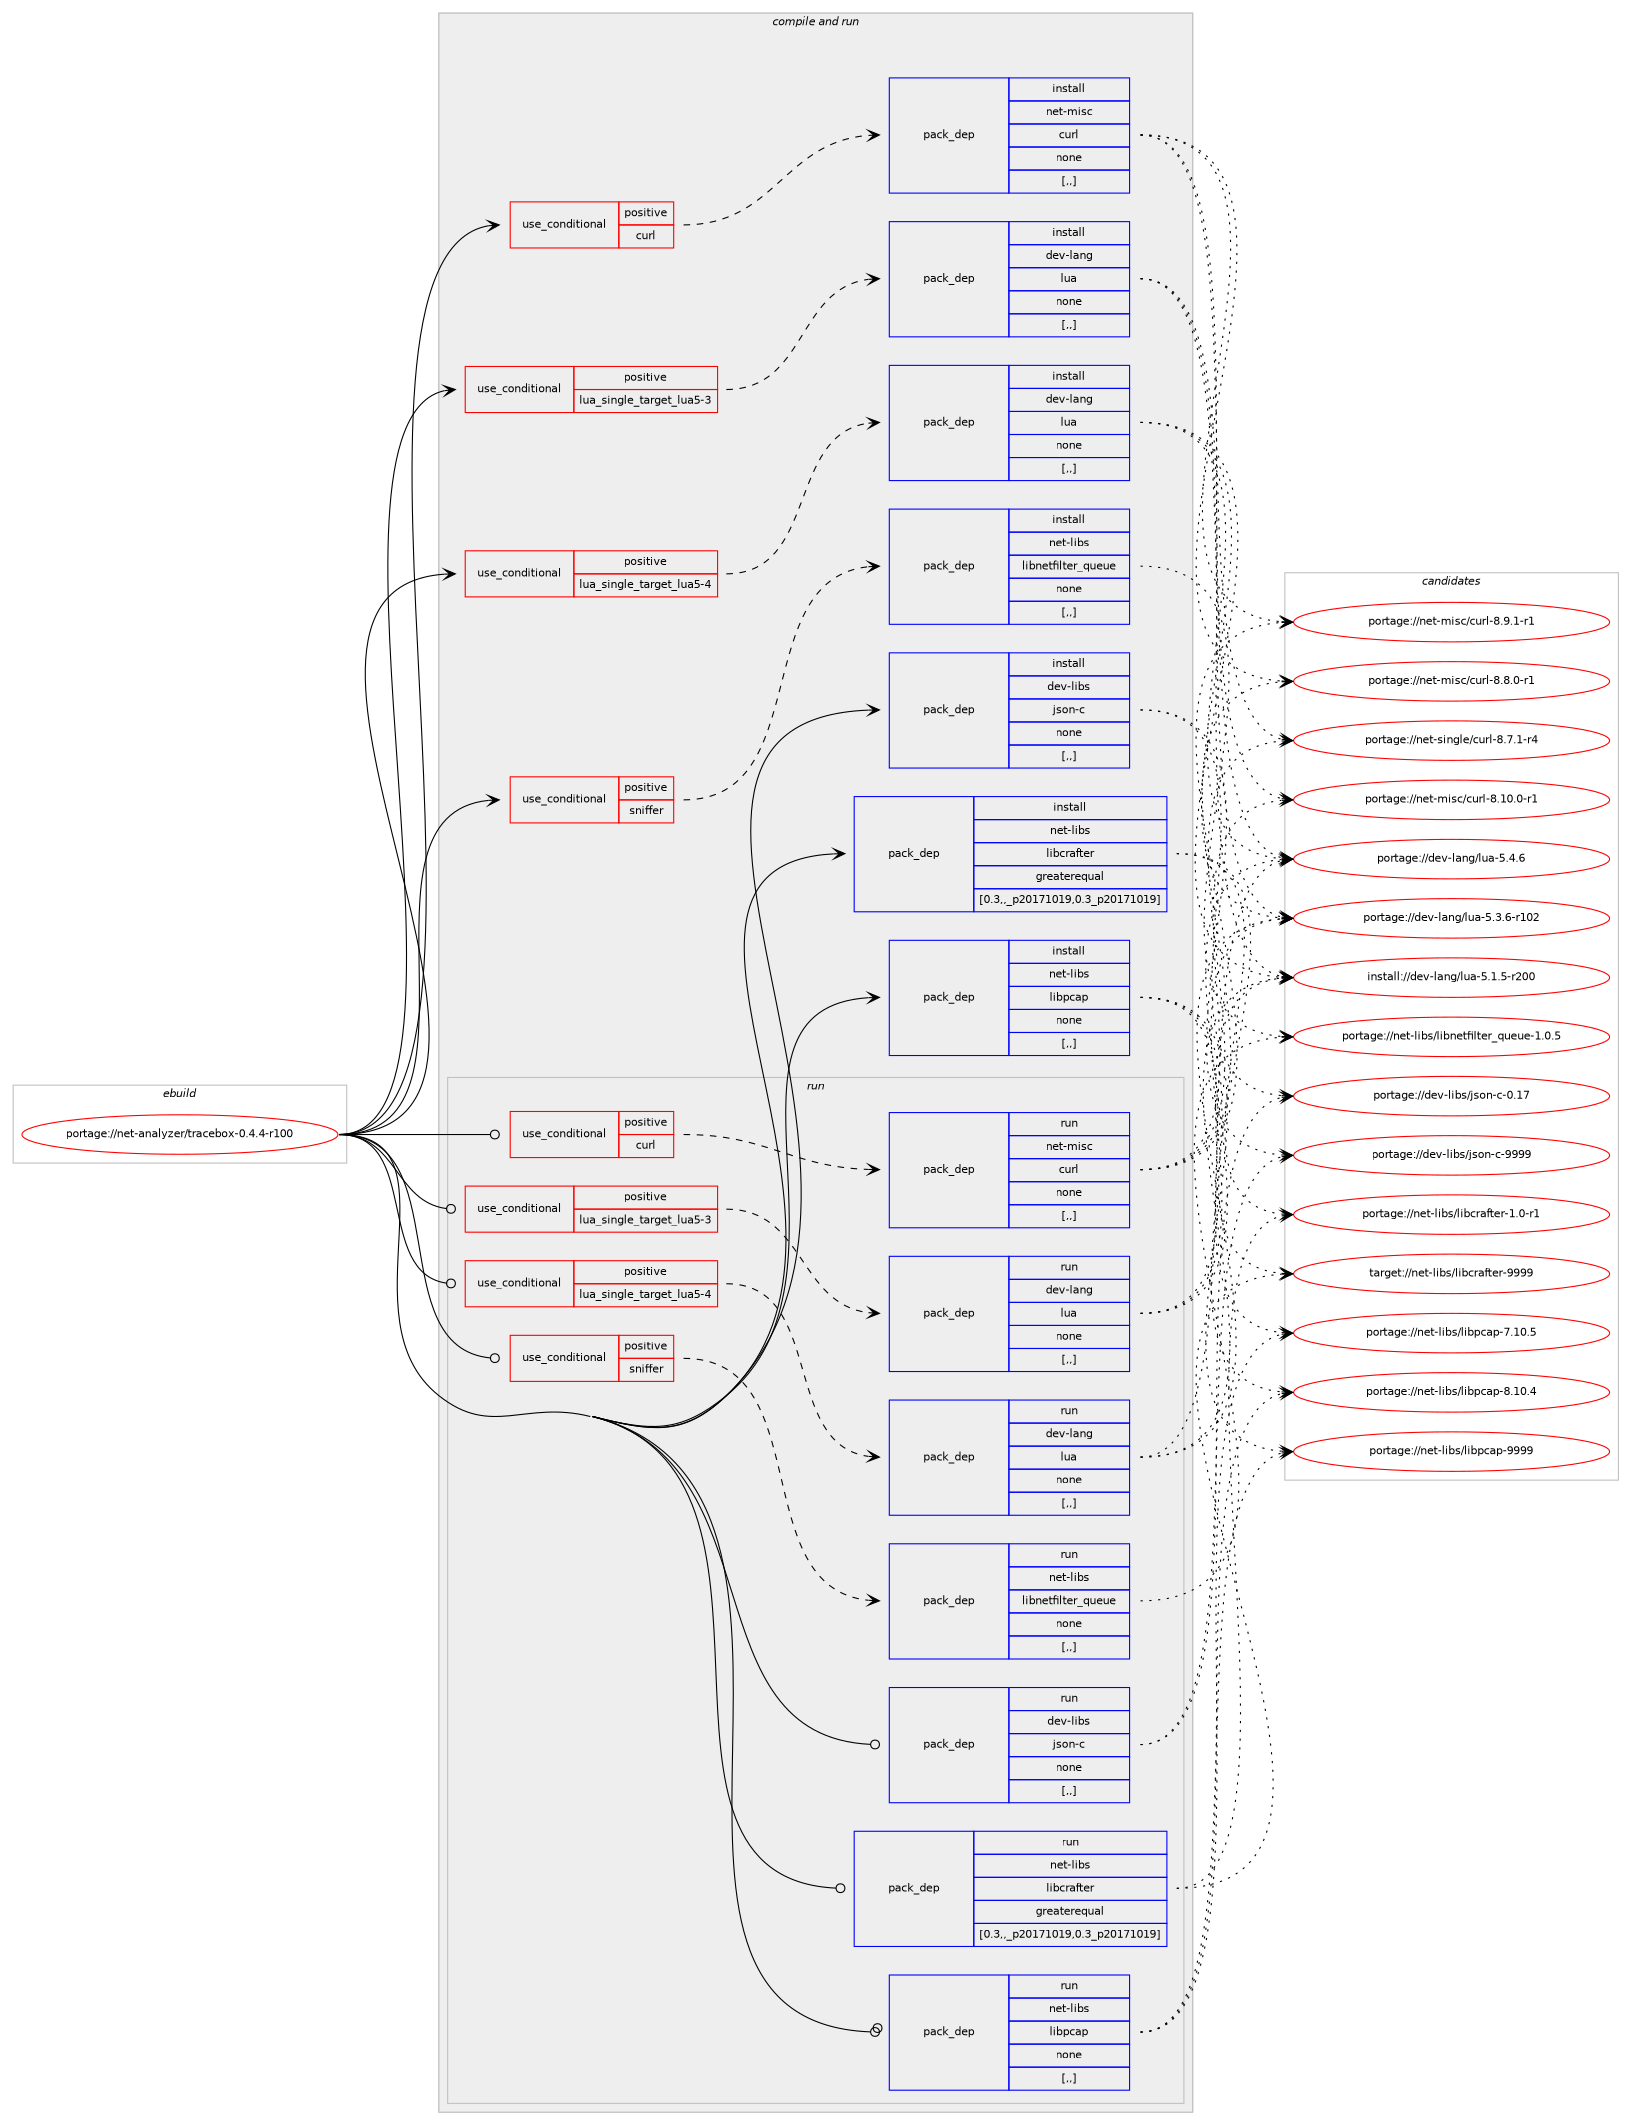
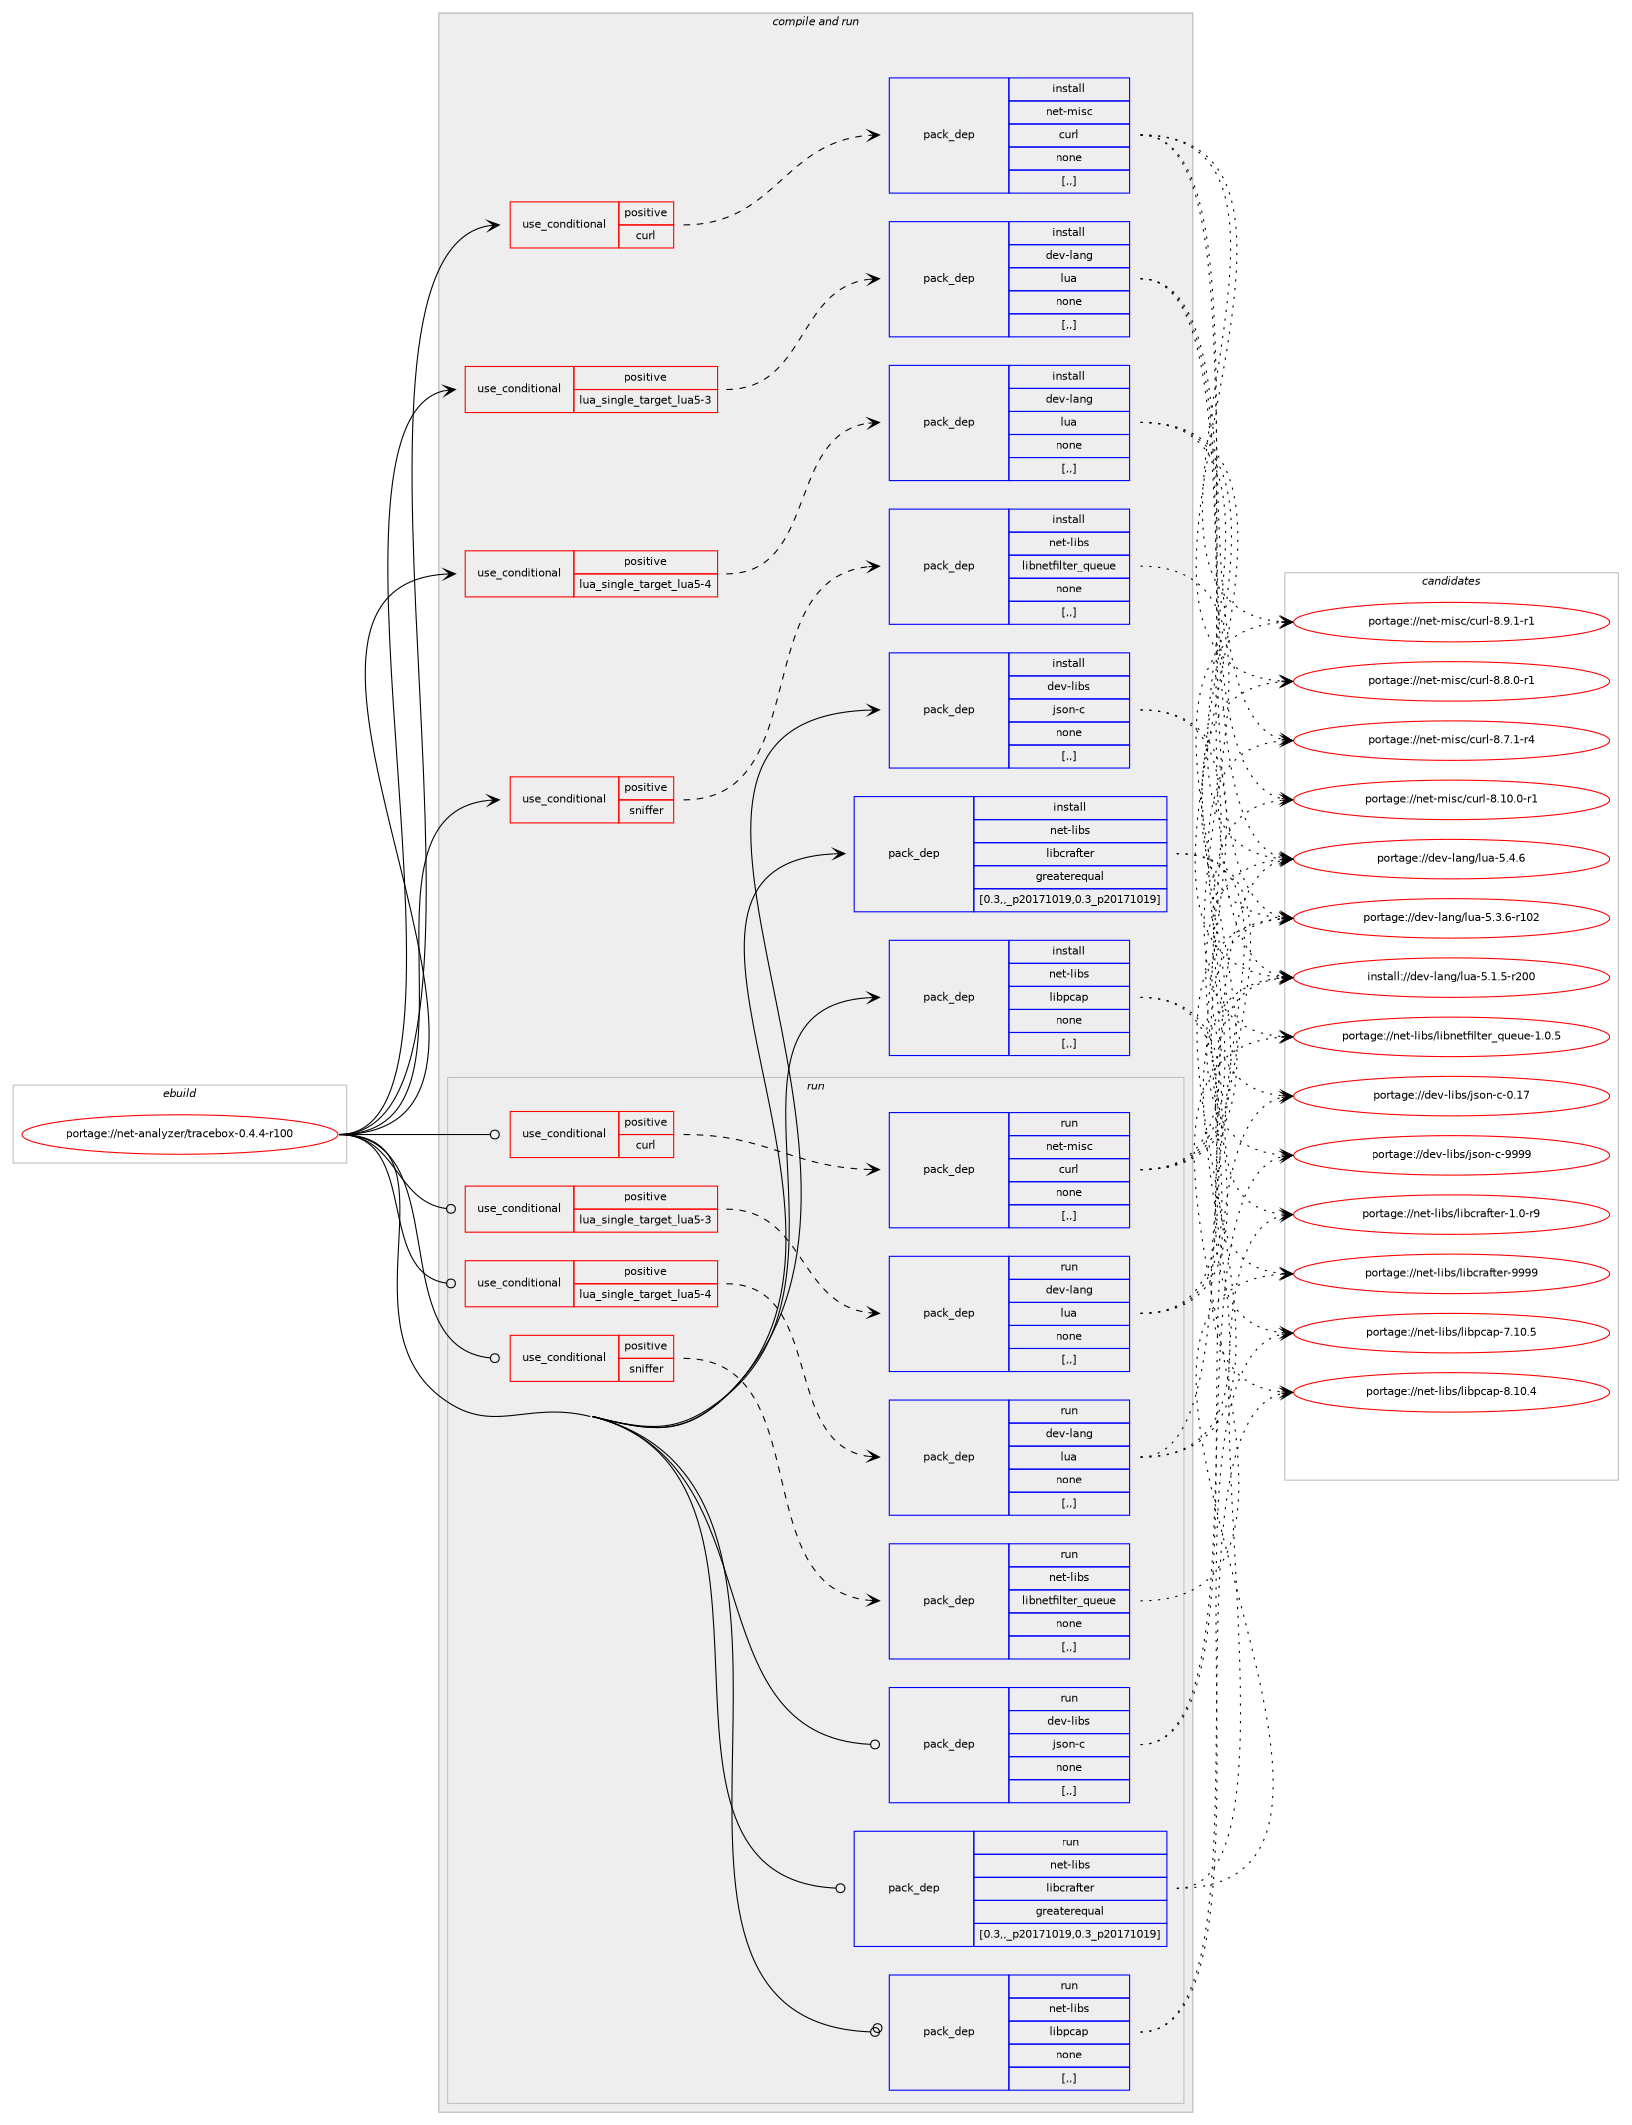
(1452, 741) -> (1452, 741)
(1452, 1215) -> (1452, 1215)
(1452, 1274) -> (1452, 1274)
(1452, 1452) -> none
